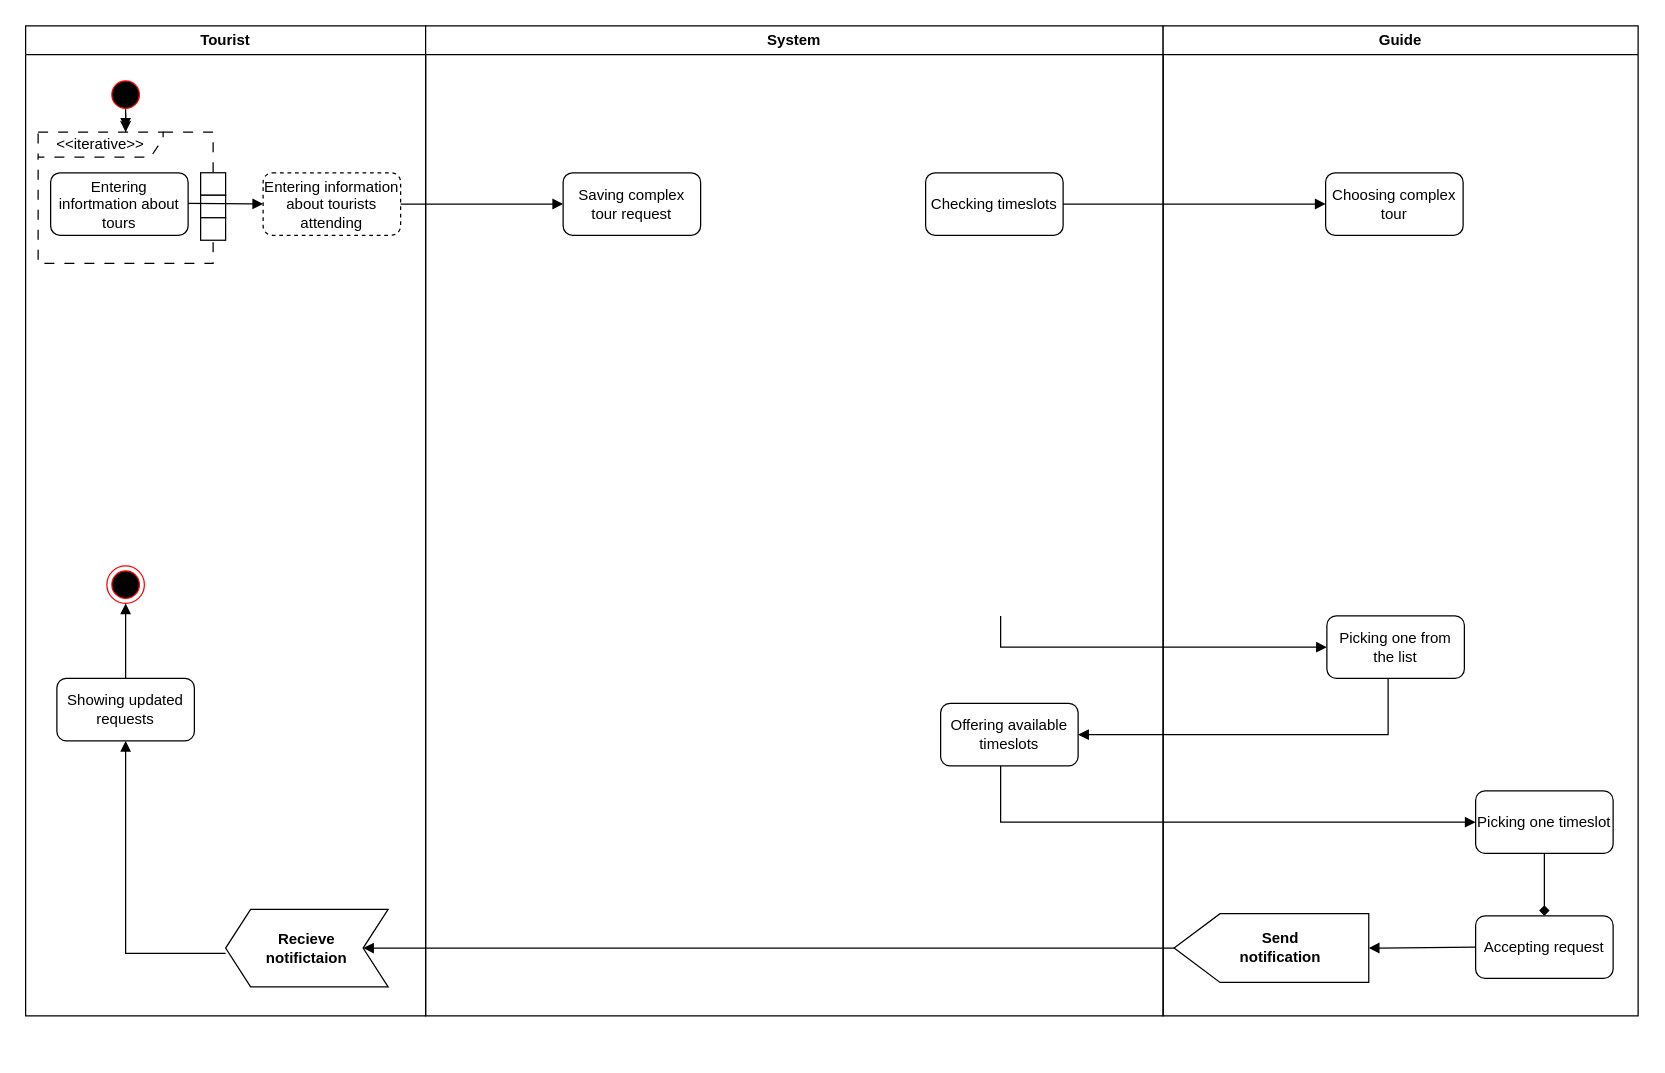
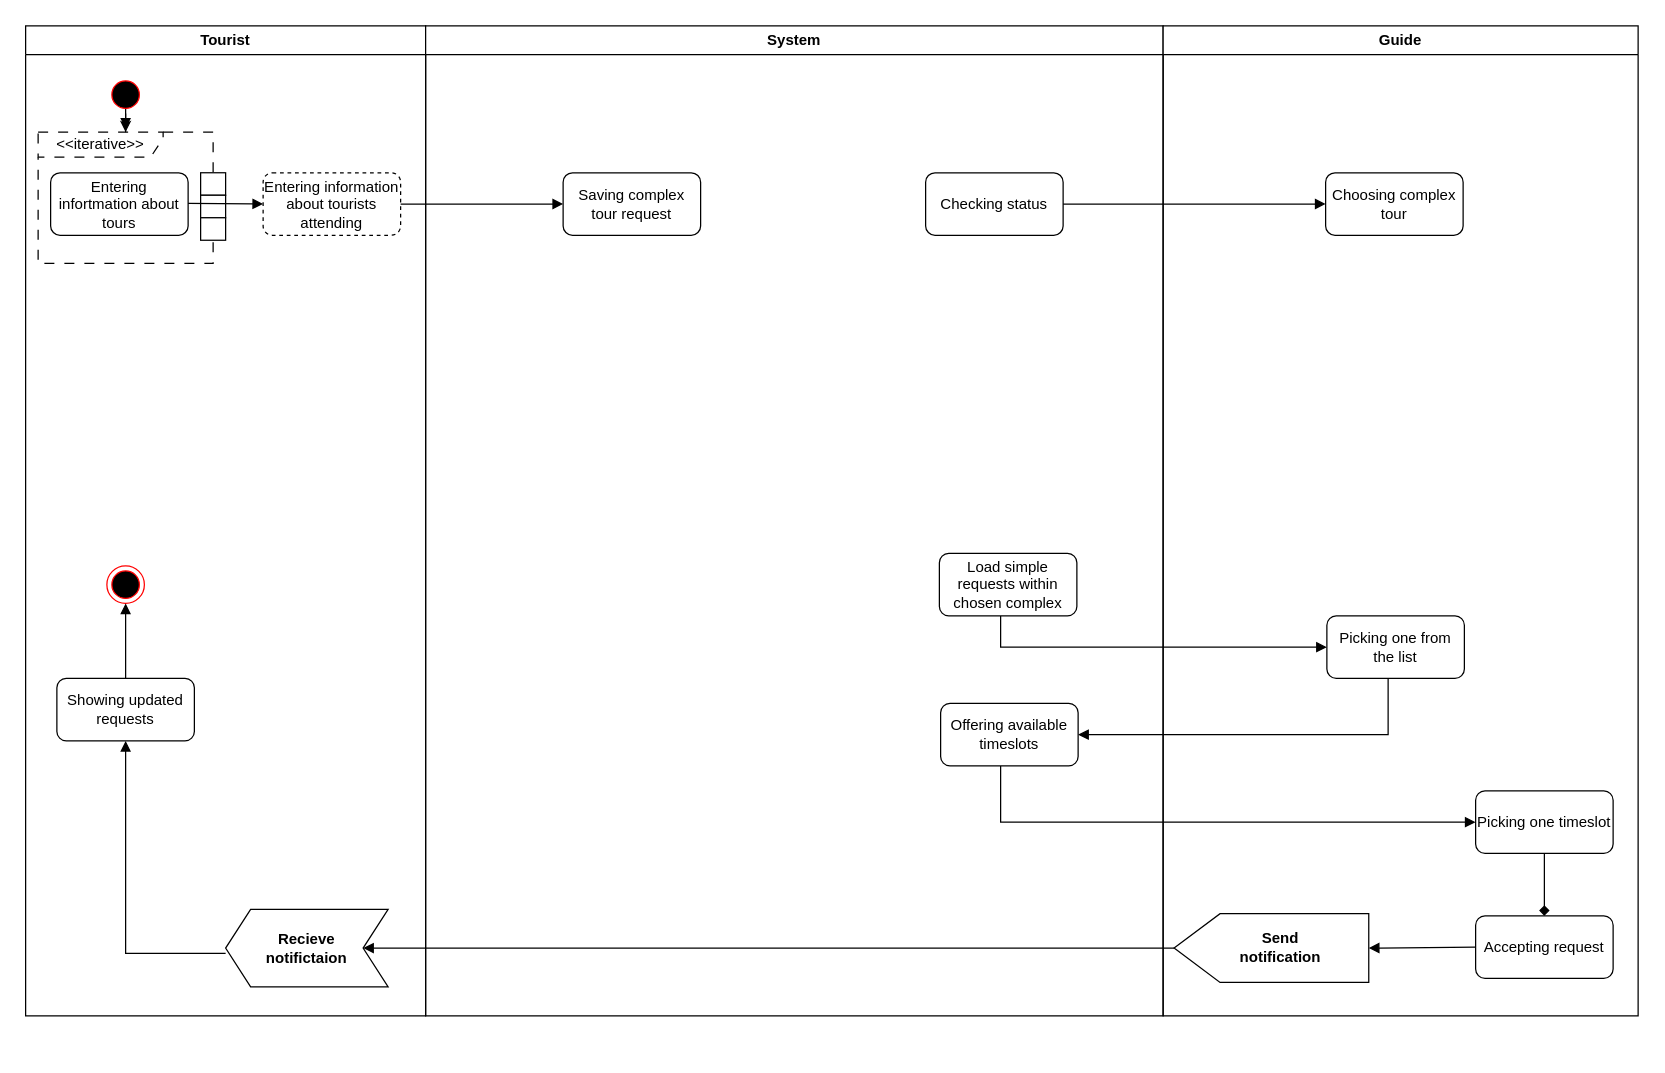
(994, 204) -> (994, 204)
none -> (1008, 584)
